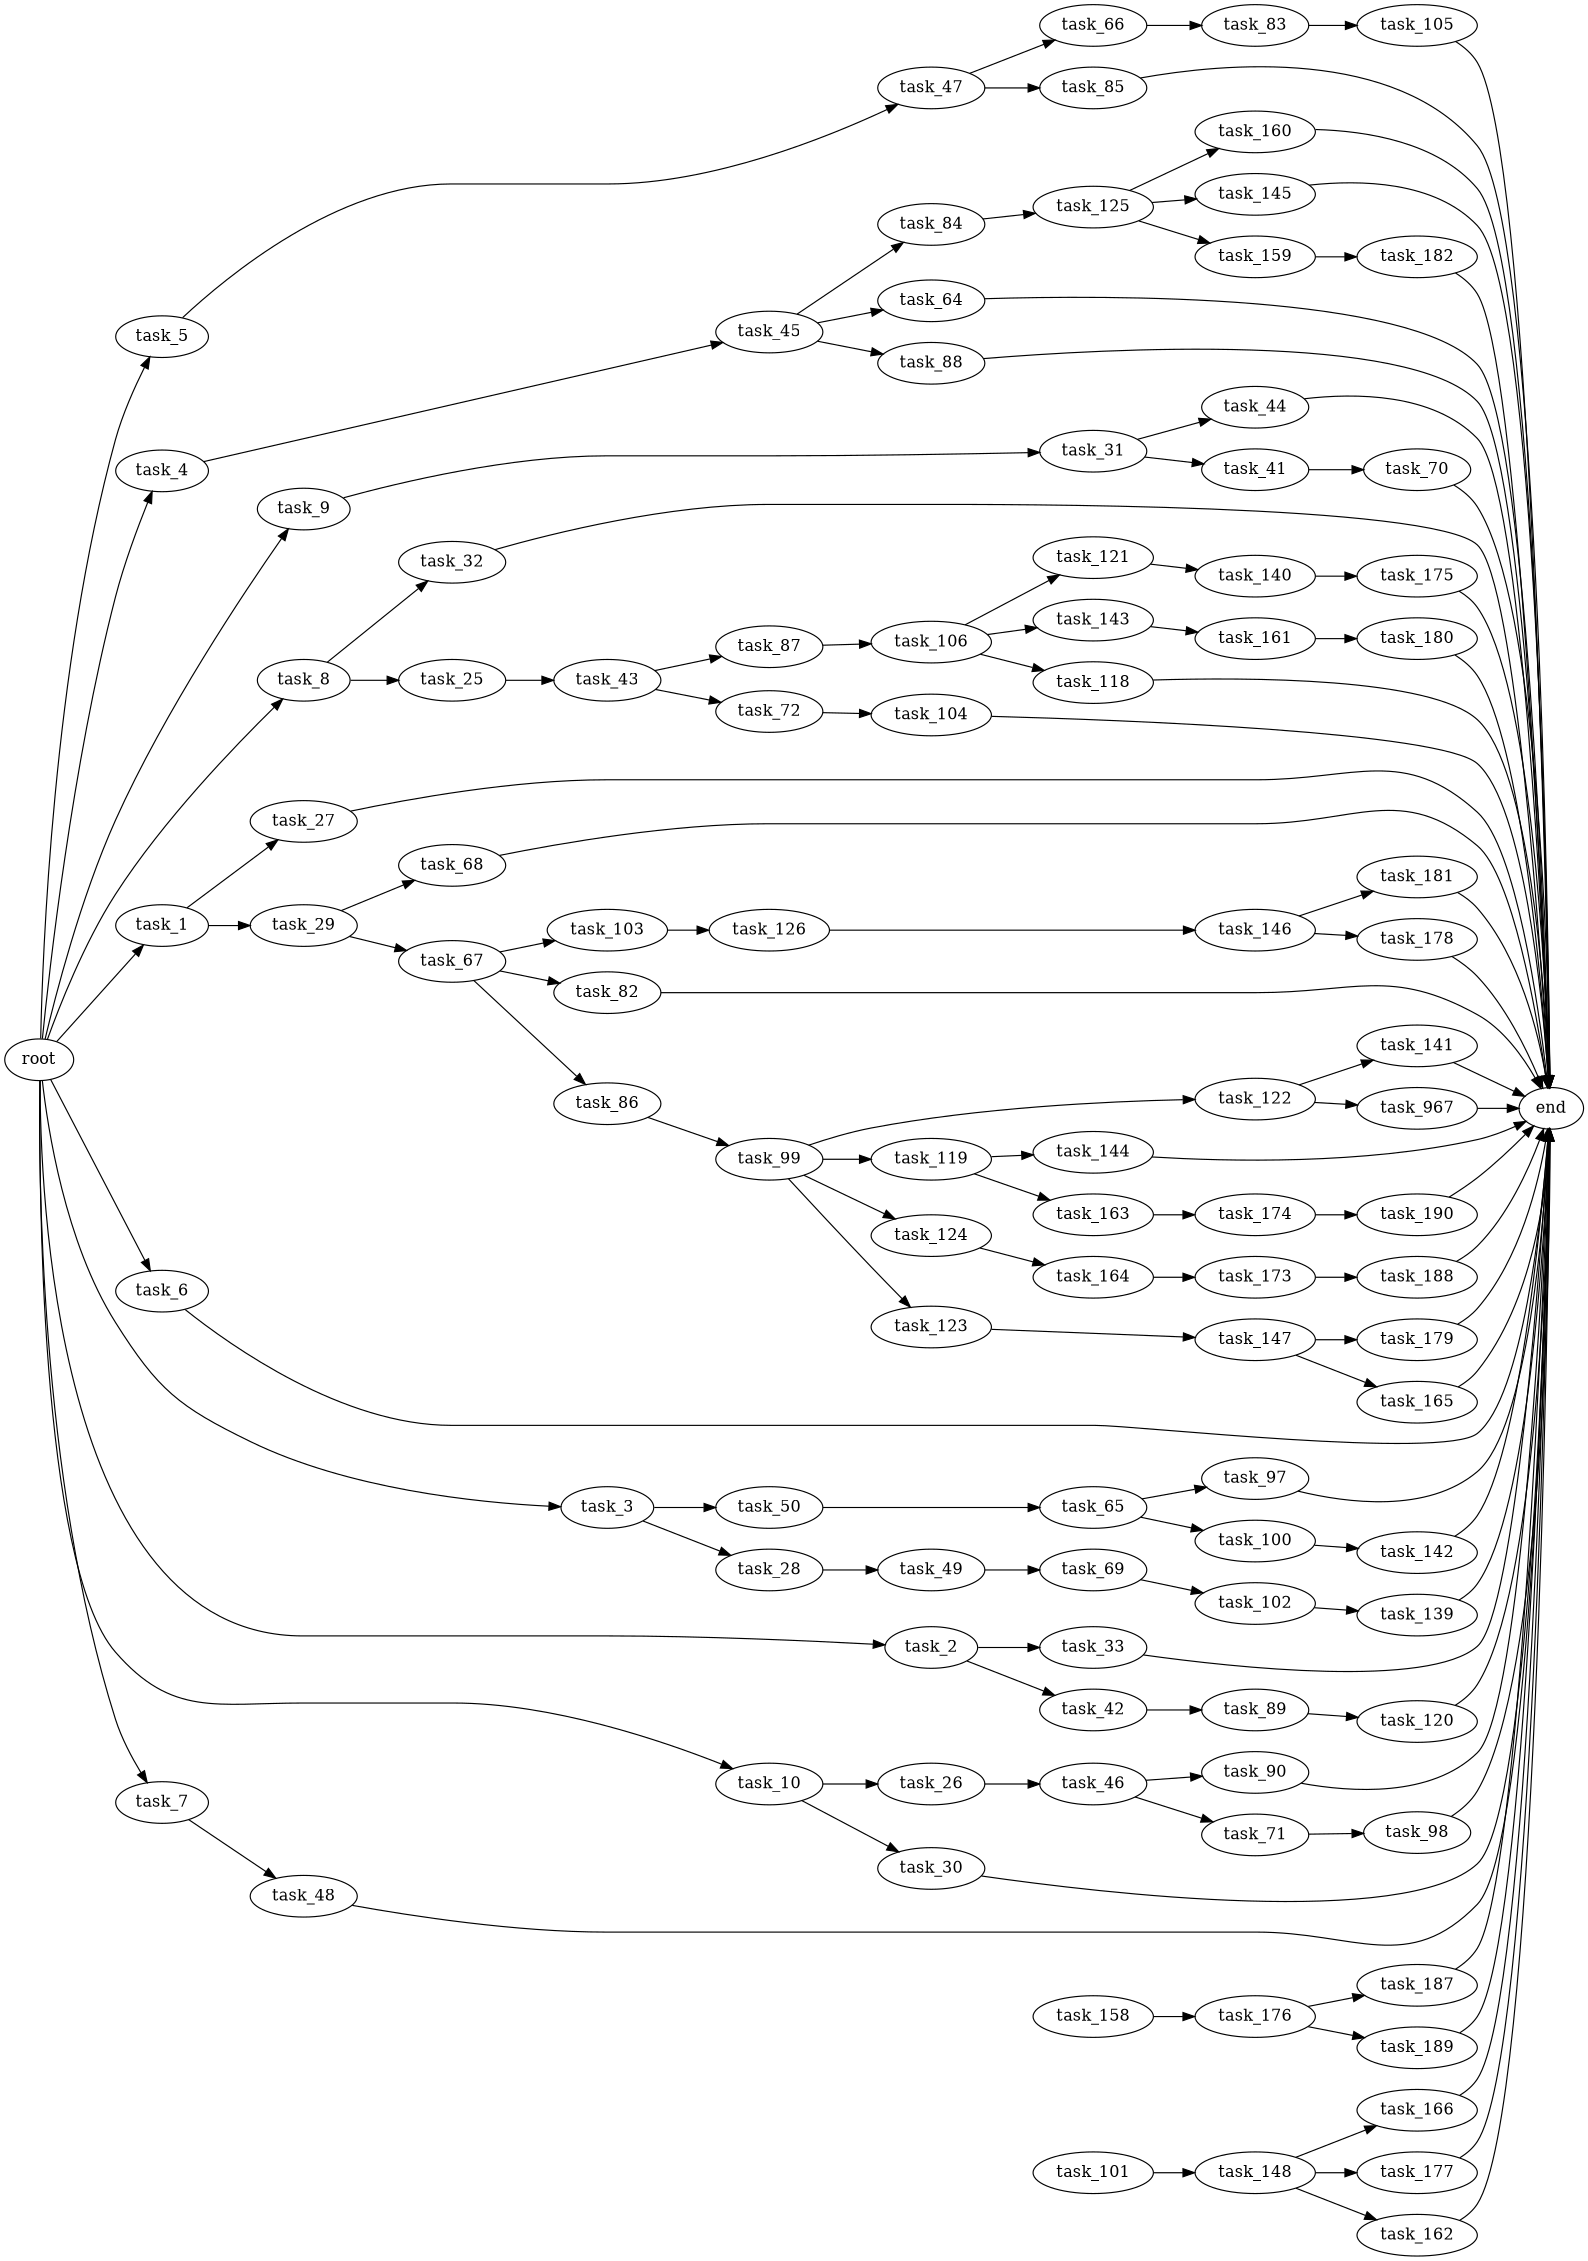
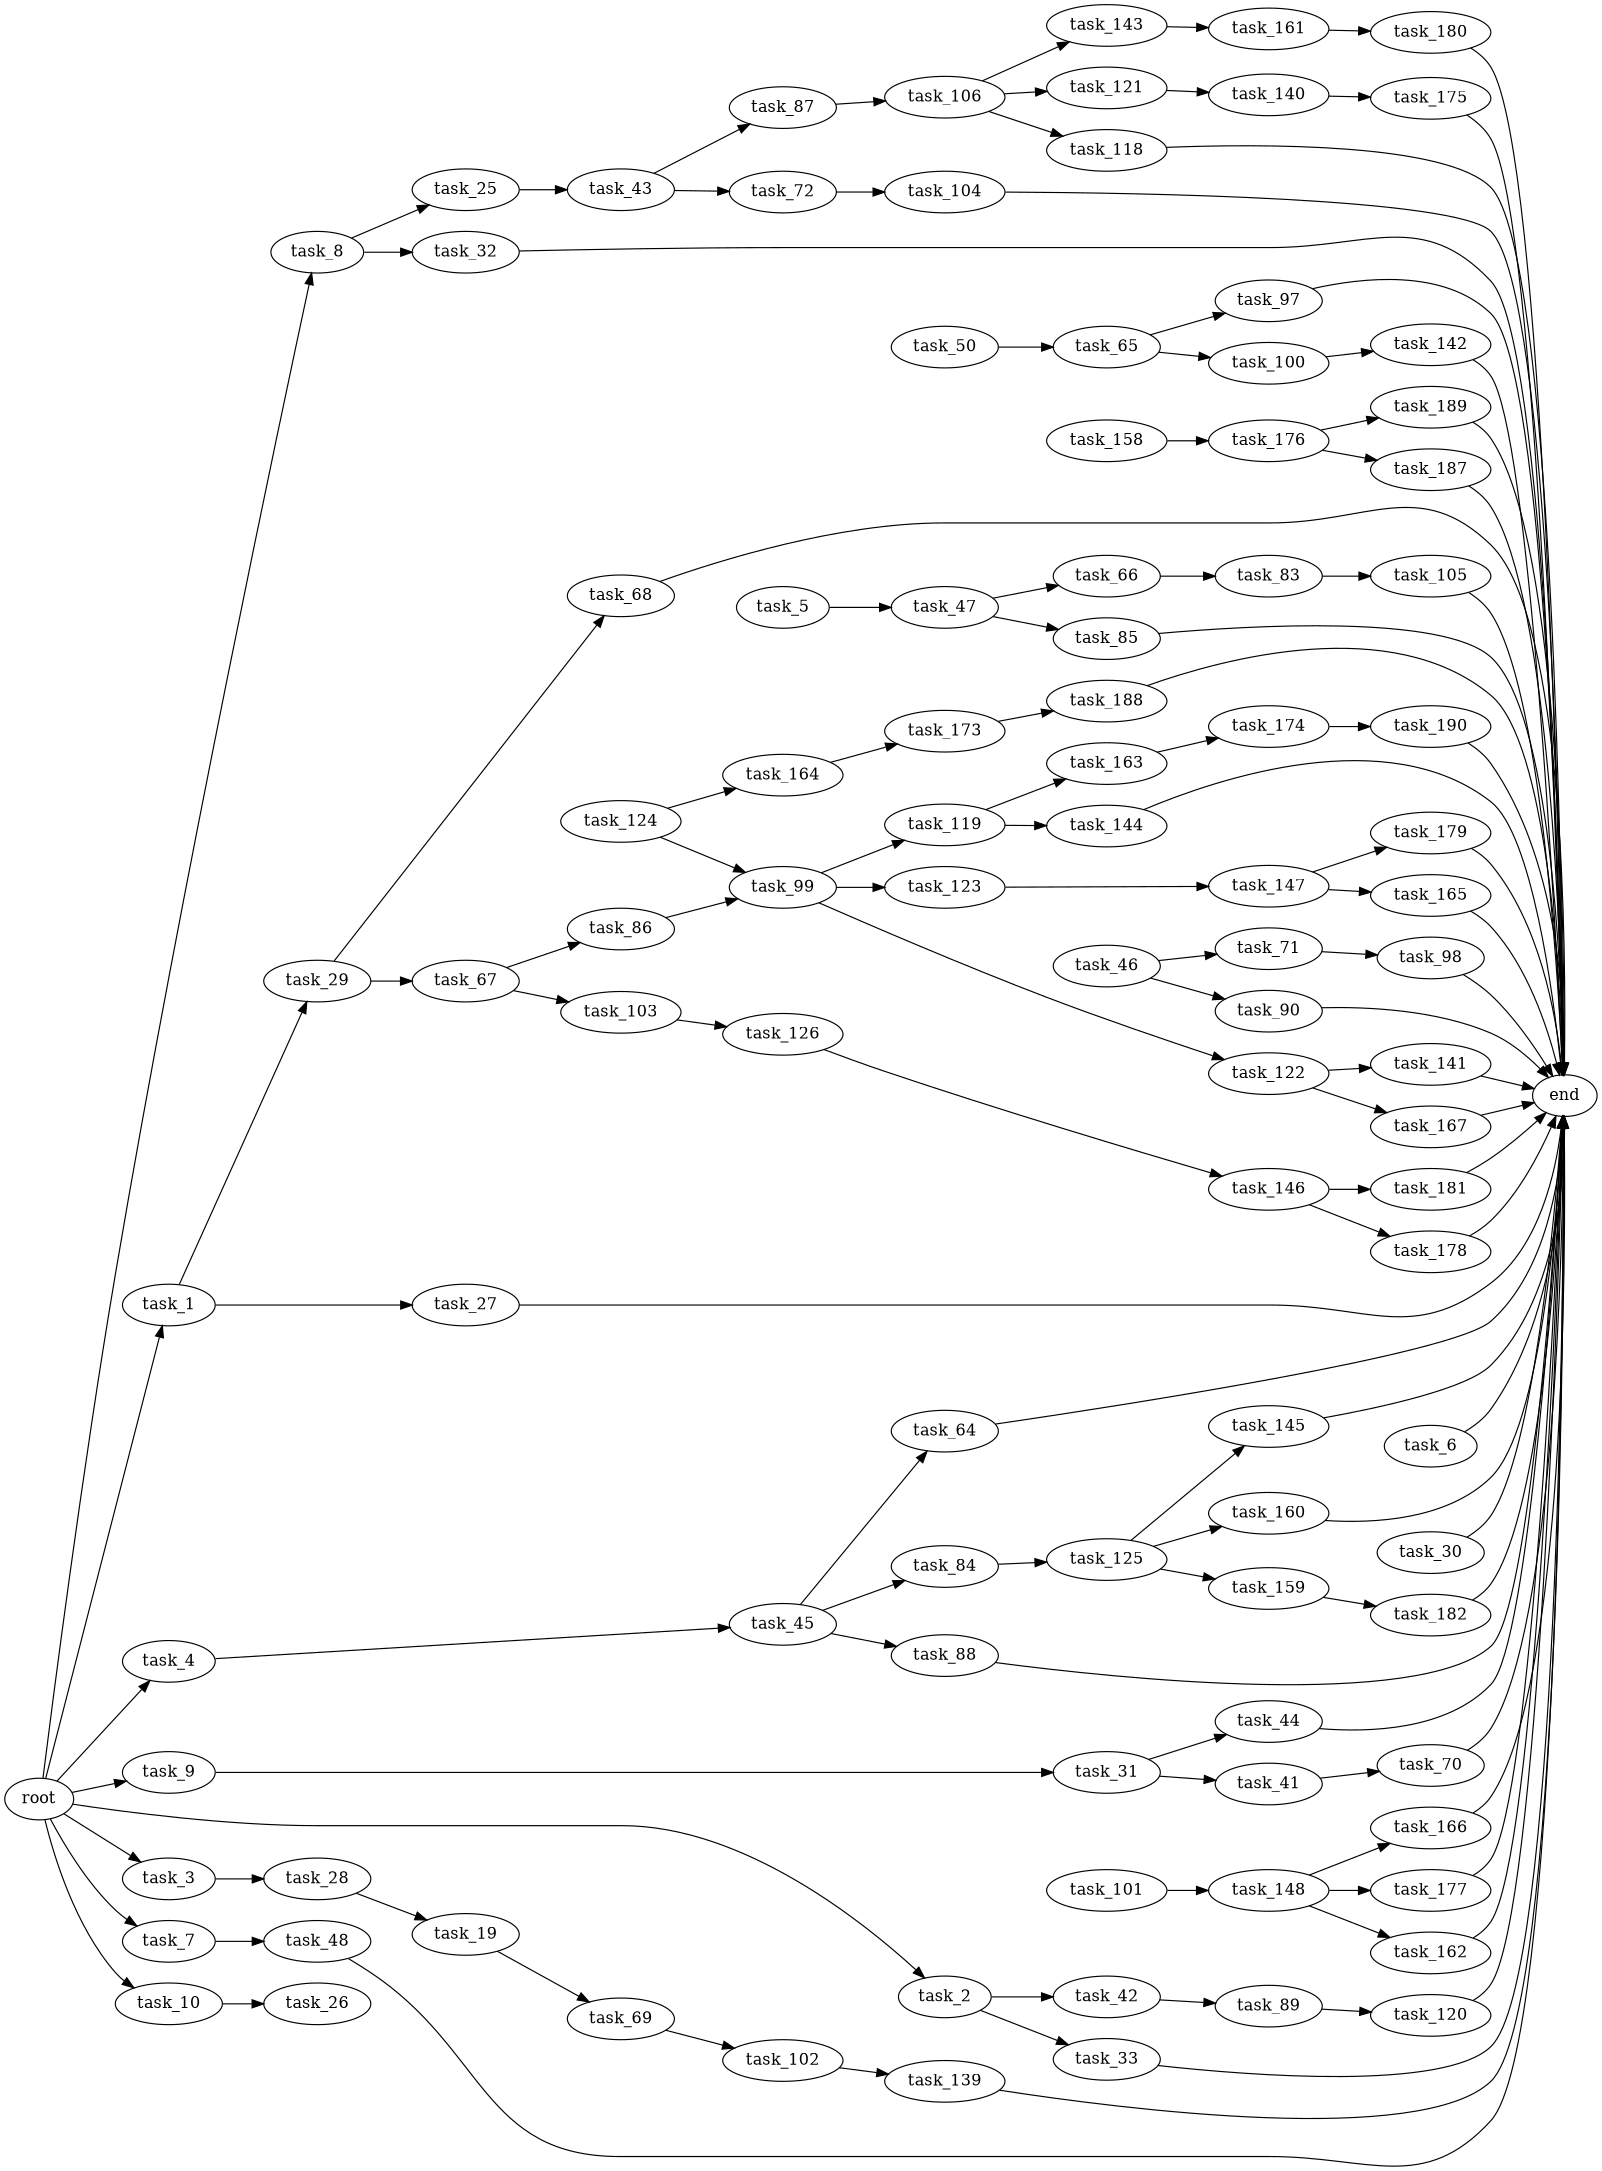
(66, 698) -> none
(607, 993) -> none
(1417, 1108) -> (1431, 1127)
(98, 1170) -> none
(844, 1195) -> (697, 853)
(679, 1507) -> none
(931, 1570) -> (466, 1934)
(1006, 1784) -> none
(845, 1824) -> none
